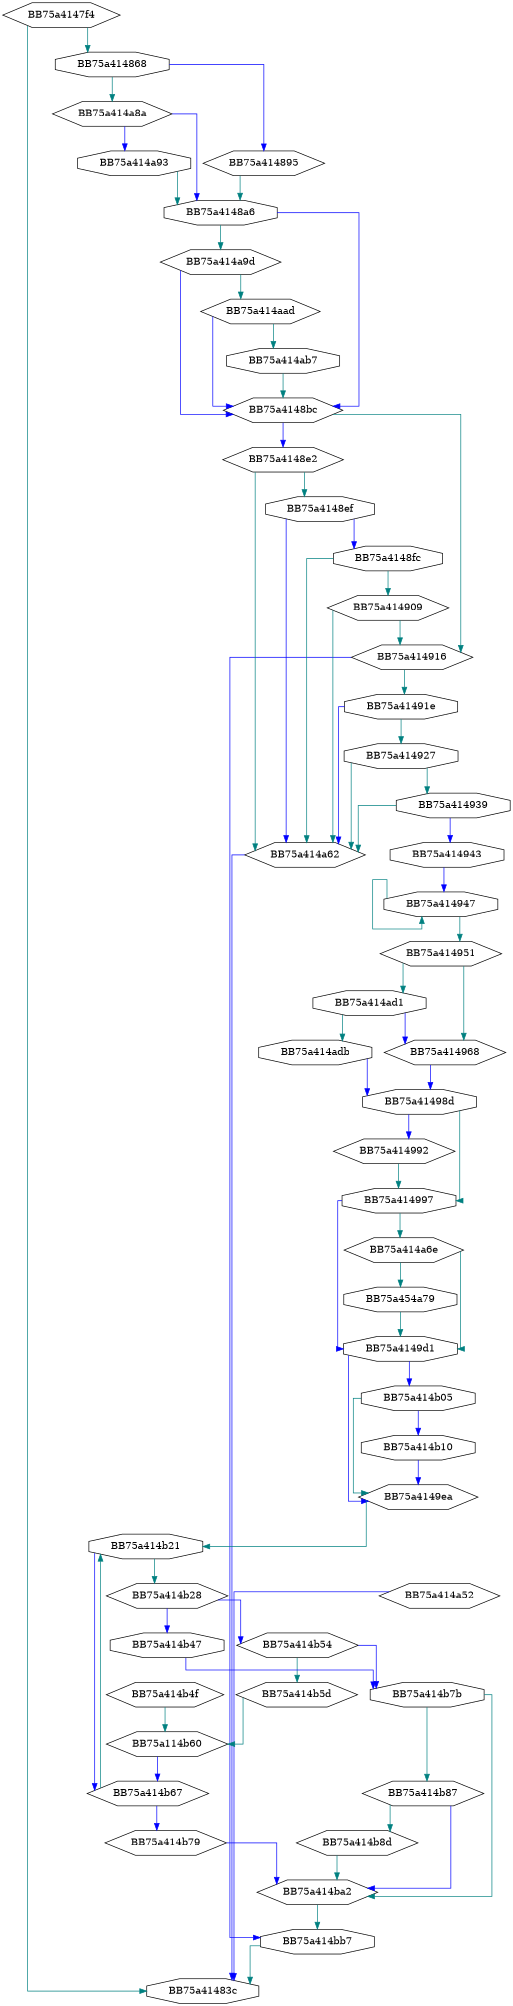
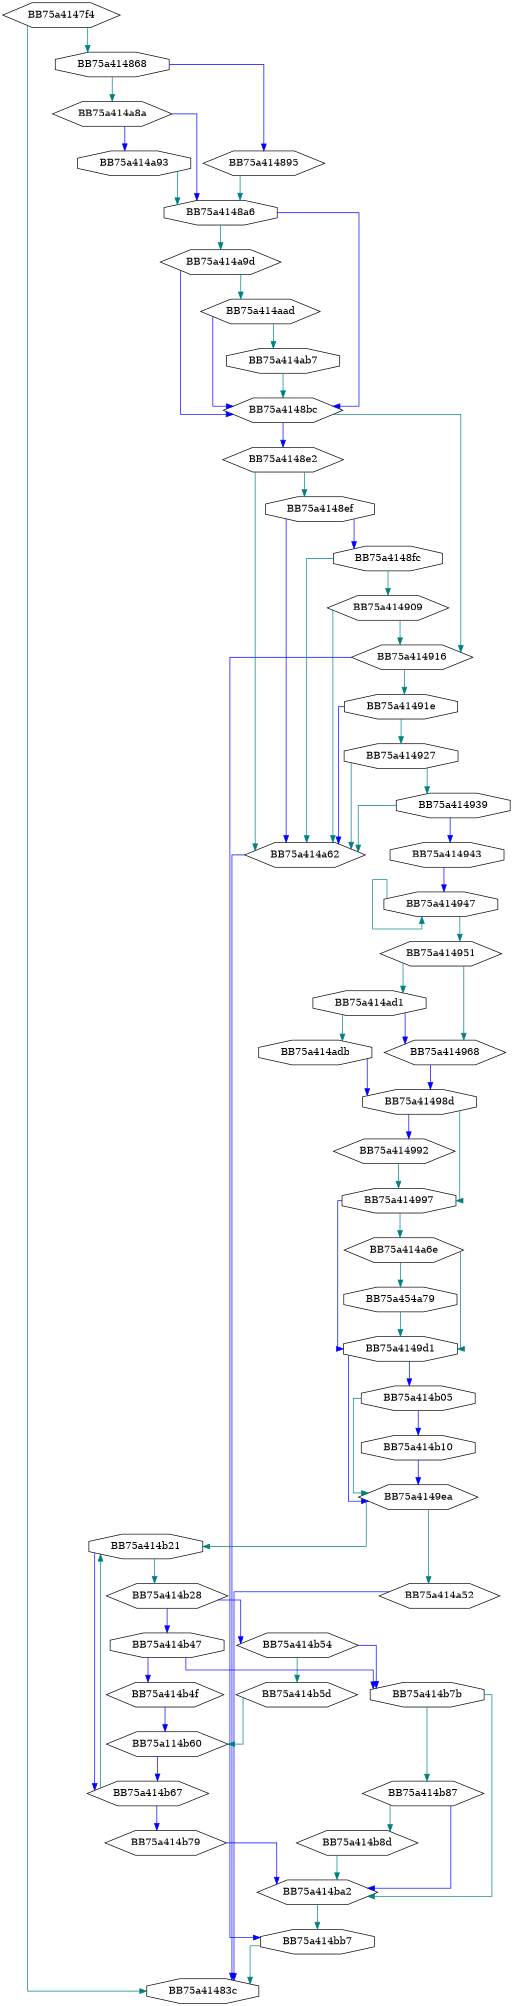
none -> (429, 1543)
none -> (148, 1666)
(165, 1716) -> (165, 1716)
